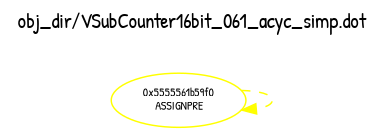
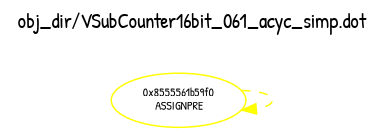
(179, 100) -> (179, 100)
